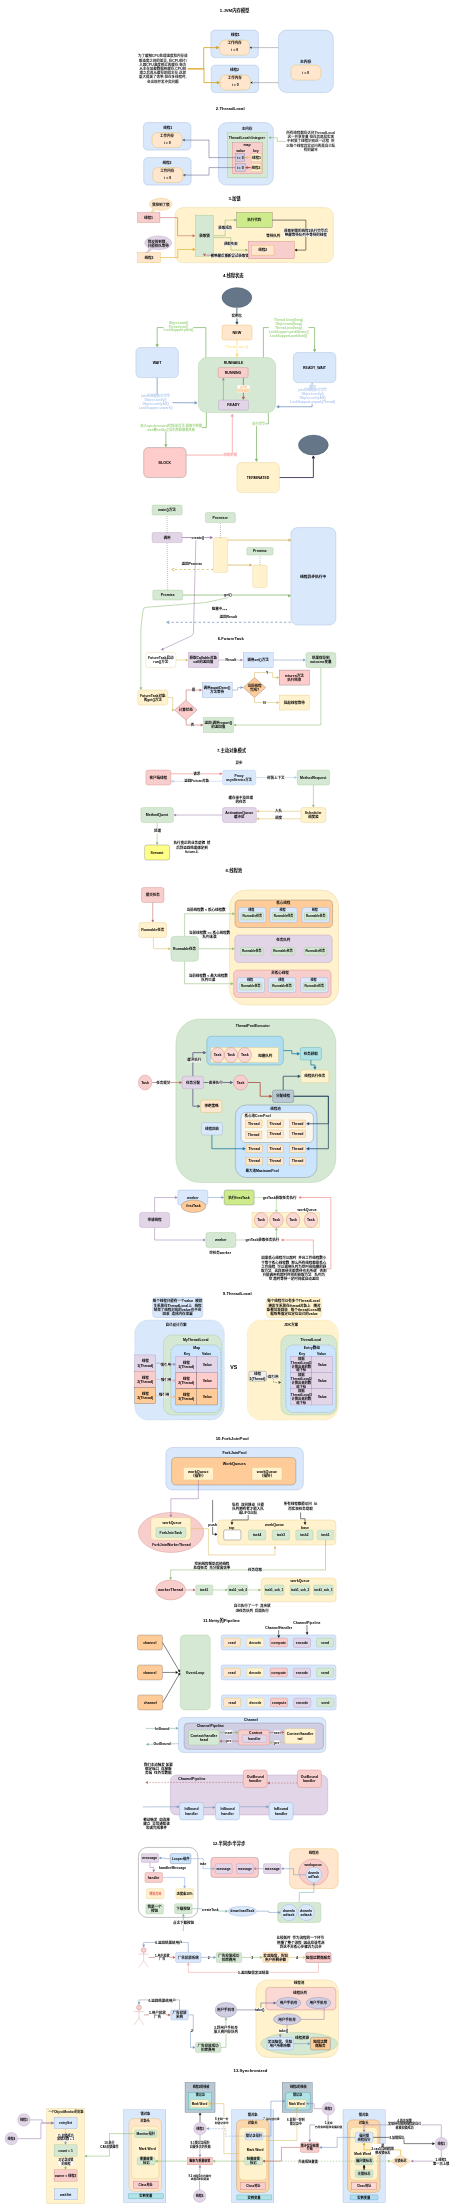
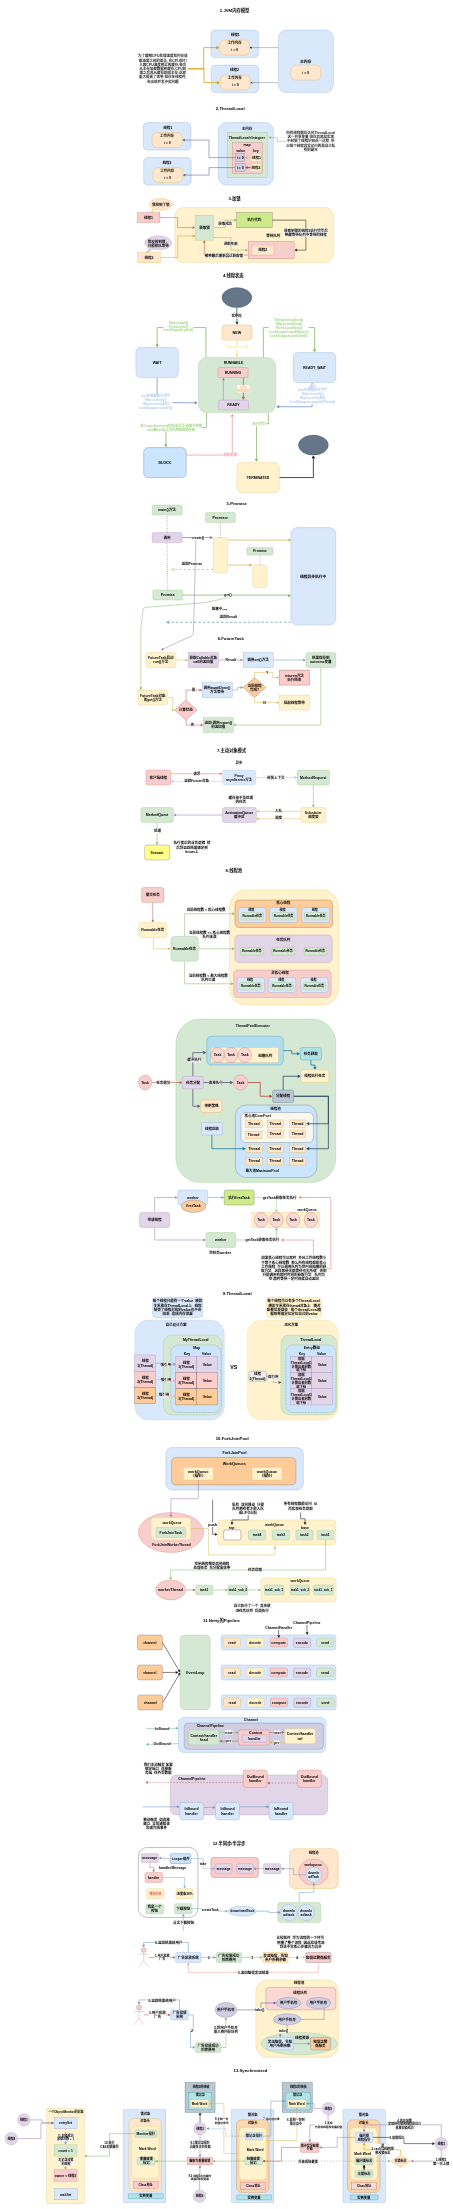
(204, 236) -> (204, 228)
(165, 463) -> (165, 463)
none -> (237, 504)
(161, 660) -> (161, 660)
